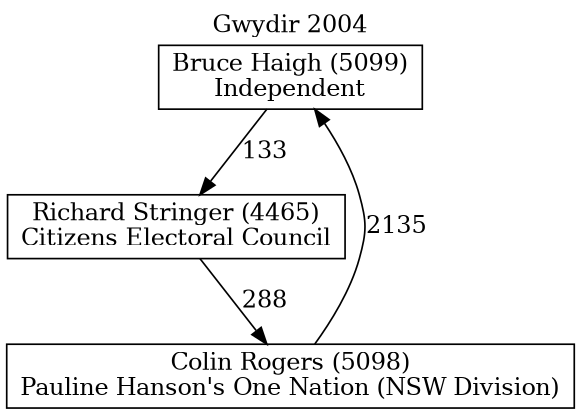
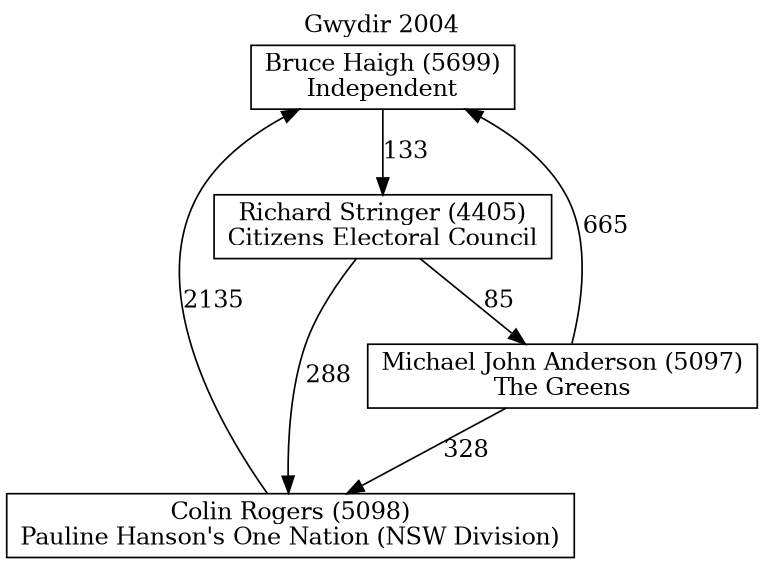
(290, 77) -> (383, 77)
(176, 227) -> (383, 227)
none -> (563, 376)
